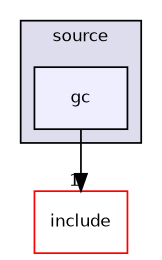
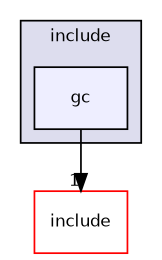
(81, 37) -> (81, 37)
